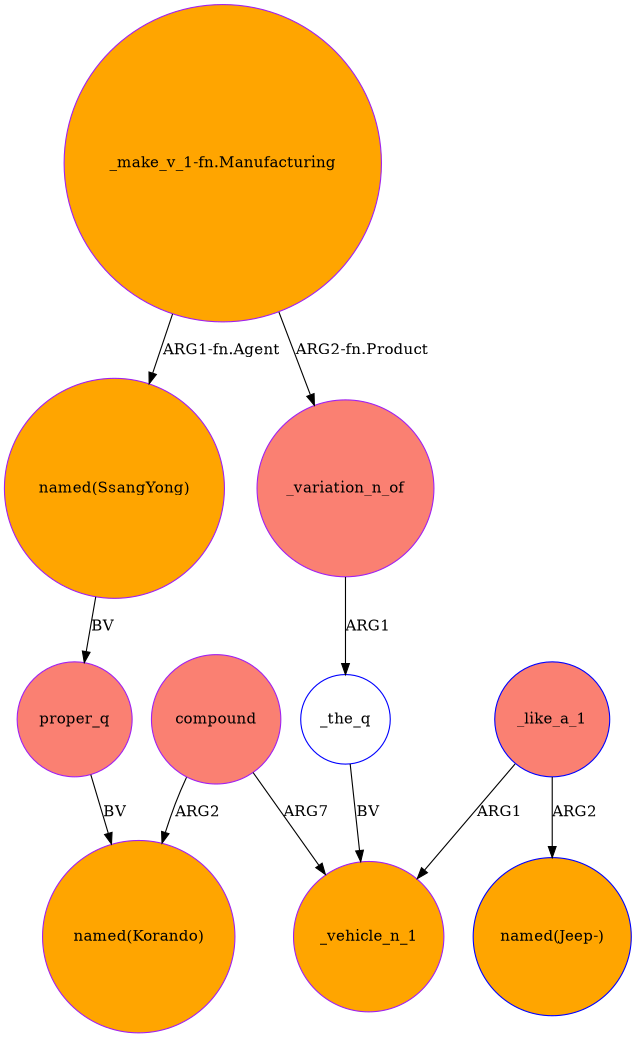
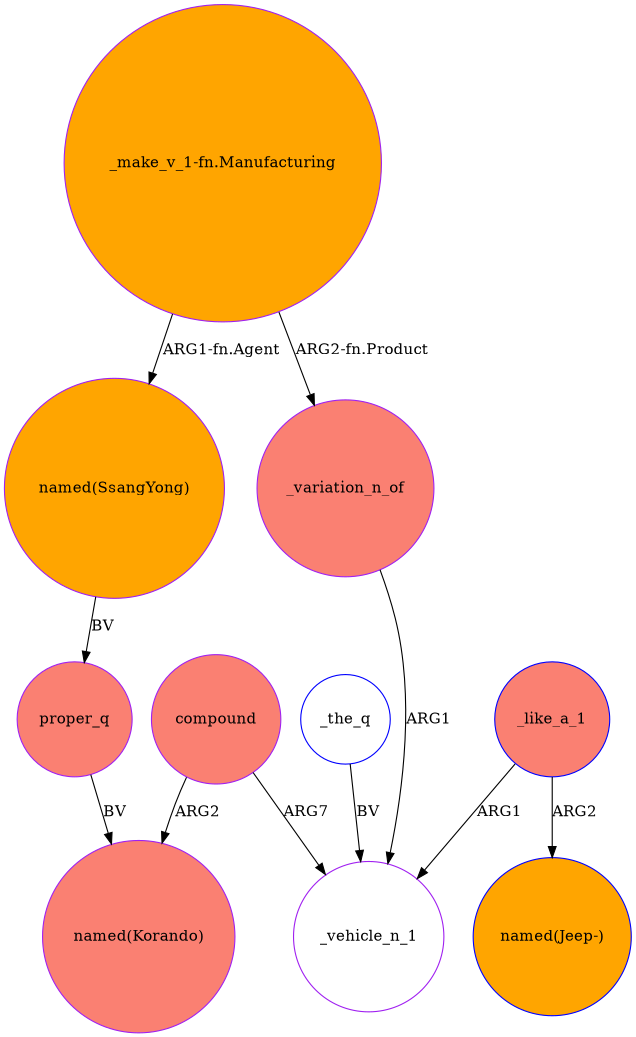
(345, 620) -> (406, 710)
(139, 937) -> (139, 937)
(369, 937) -> (369, 937)
